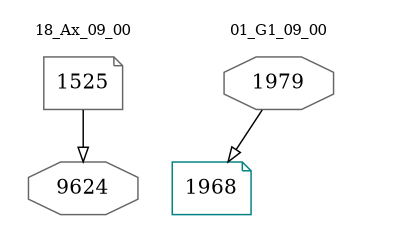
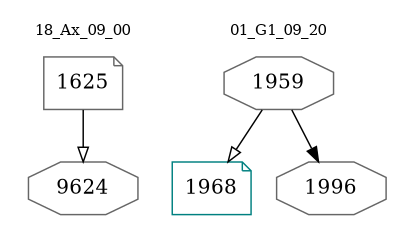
(279, 31) -> (279, 31)
(83, 83) -> (83, 83)
(279, 83) -> (279, 83)
none -> (331, 188)
